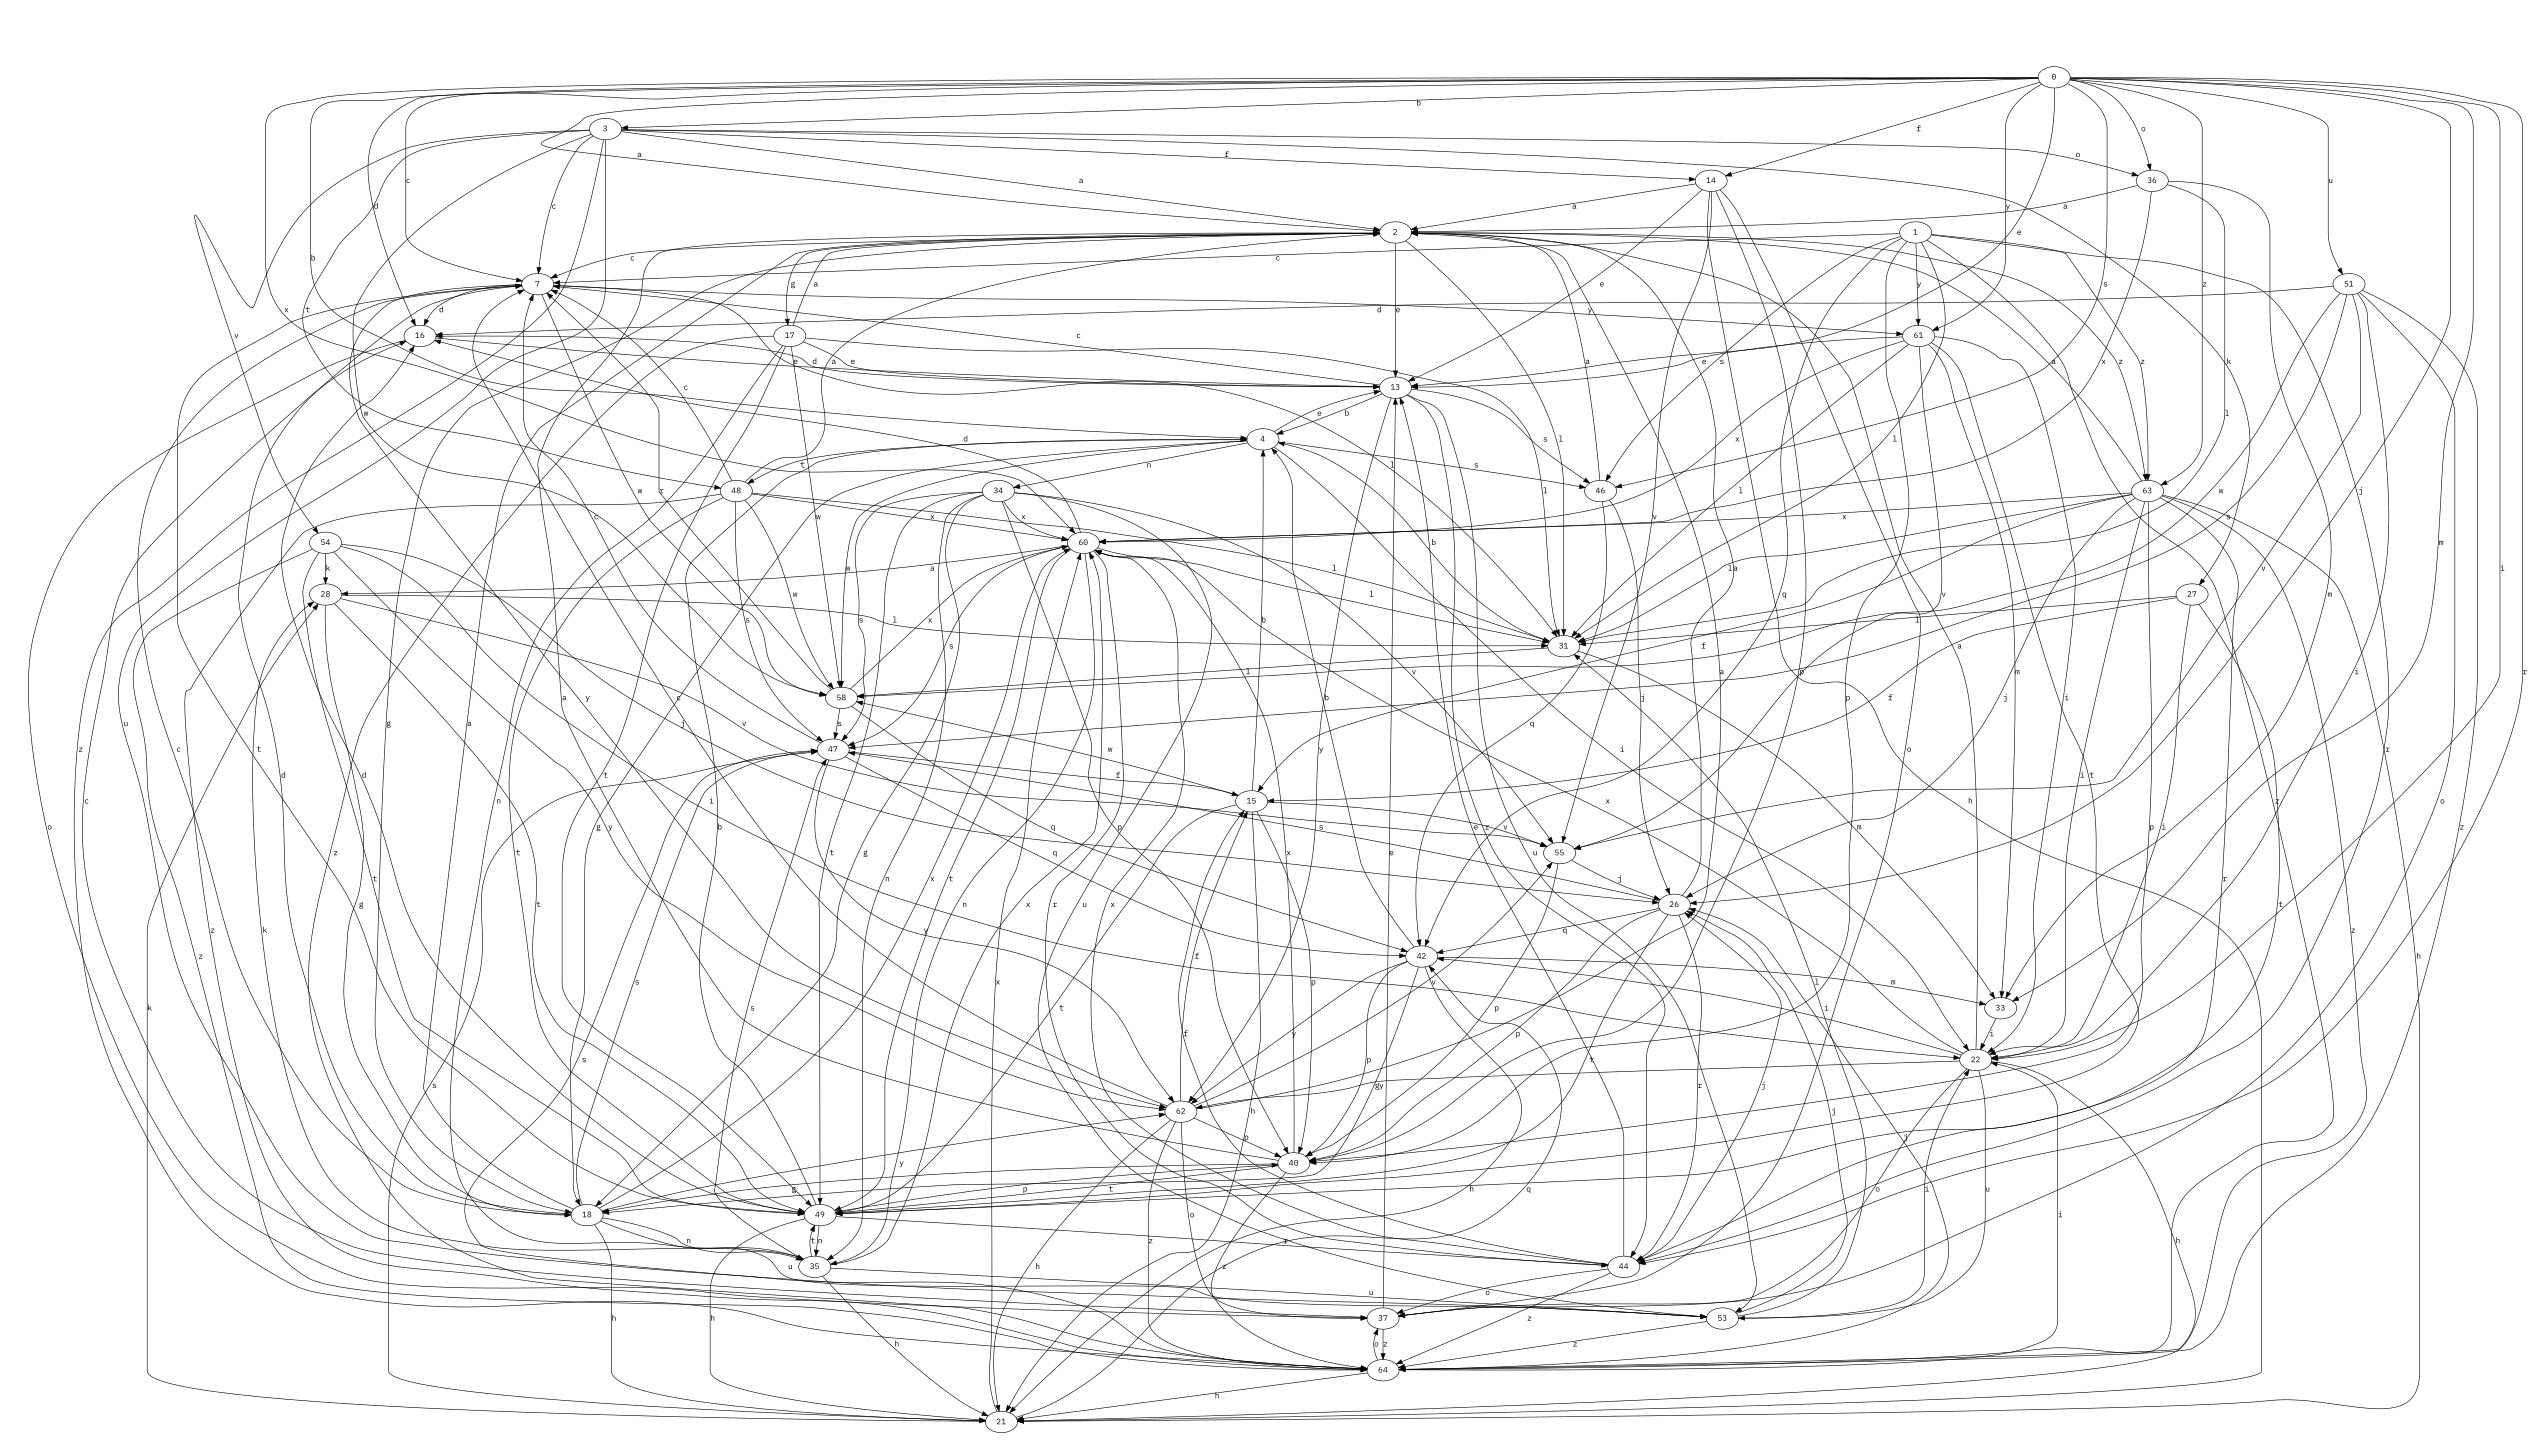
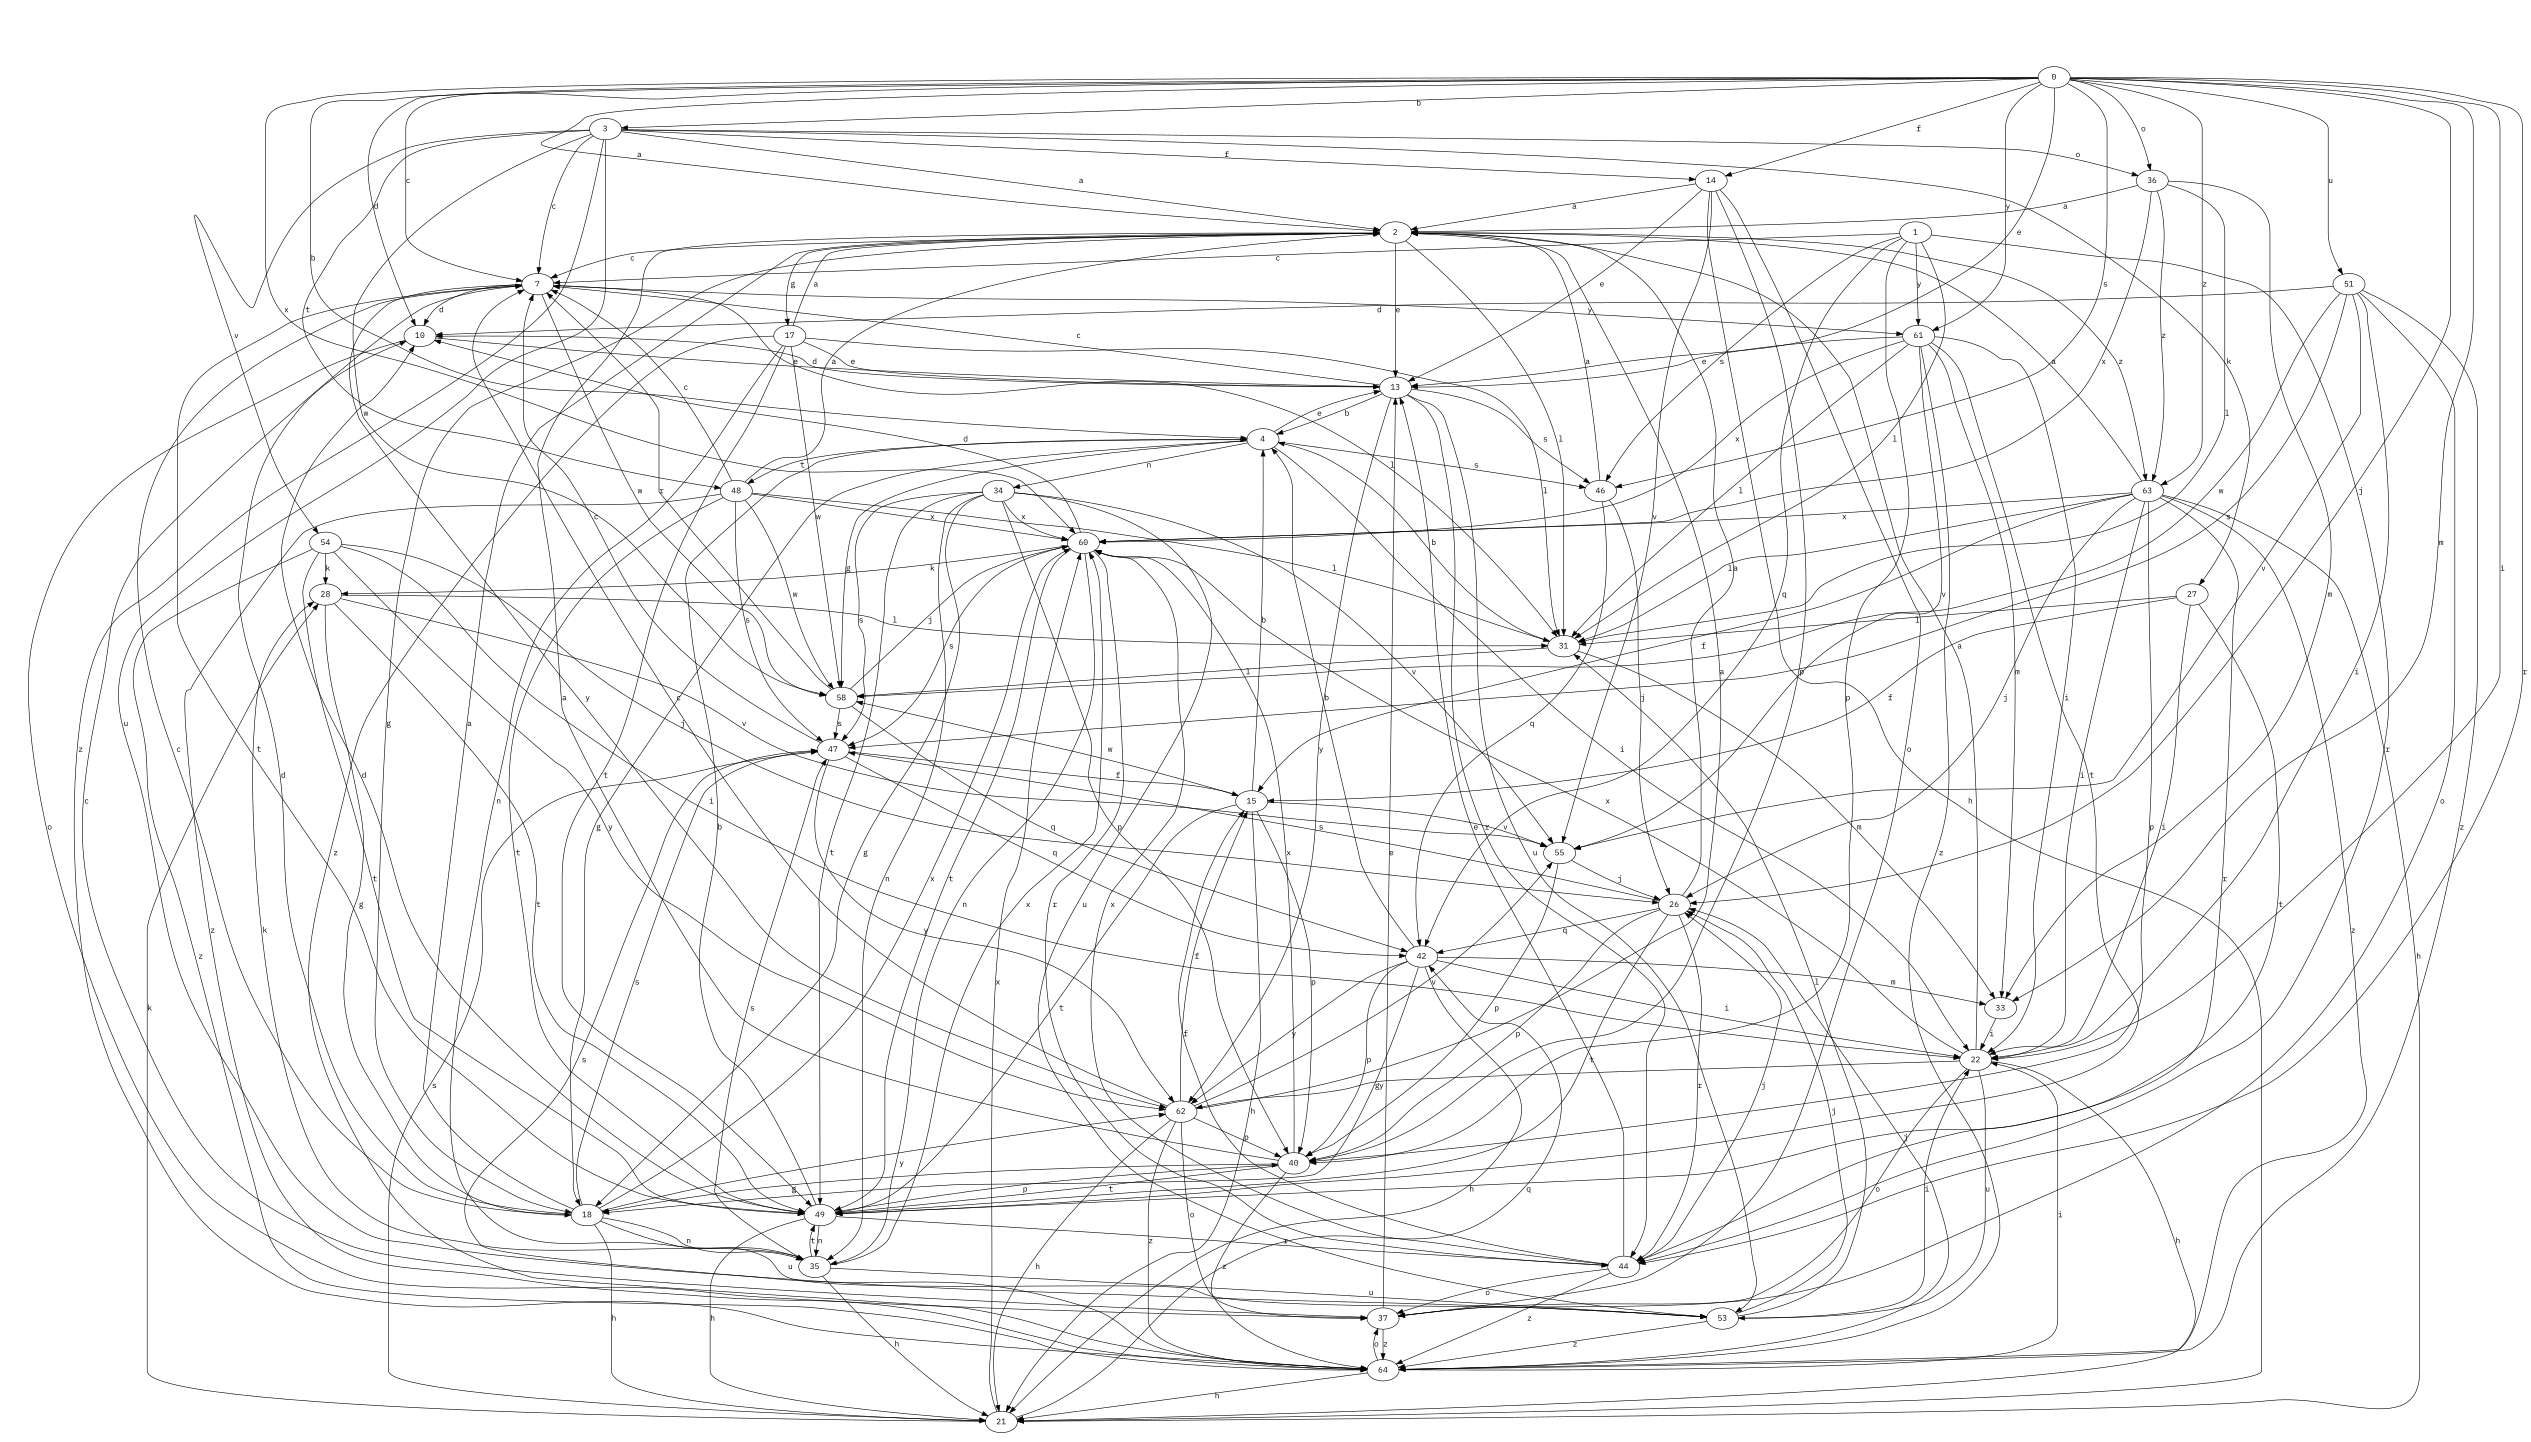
(2091, 290) -> (2161, 333)
(420, 336) -> (420, 336)
(848, 569) -> (848, 569)
(933, 569) -> (933, 569)
(1309, 592) -> none
(930, 620) -> (930, 620)
(1705, 993) -> (1694, 1013)
(2302, 1141) -> (1936, 1072)
